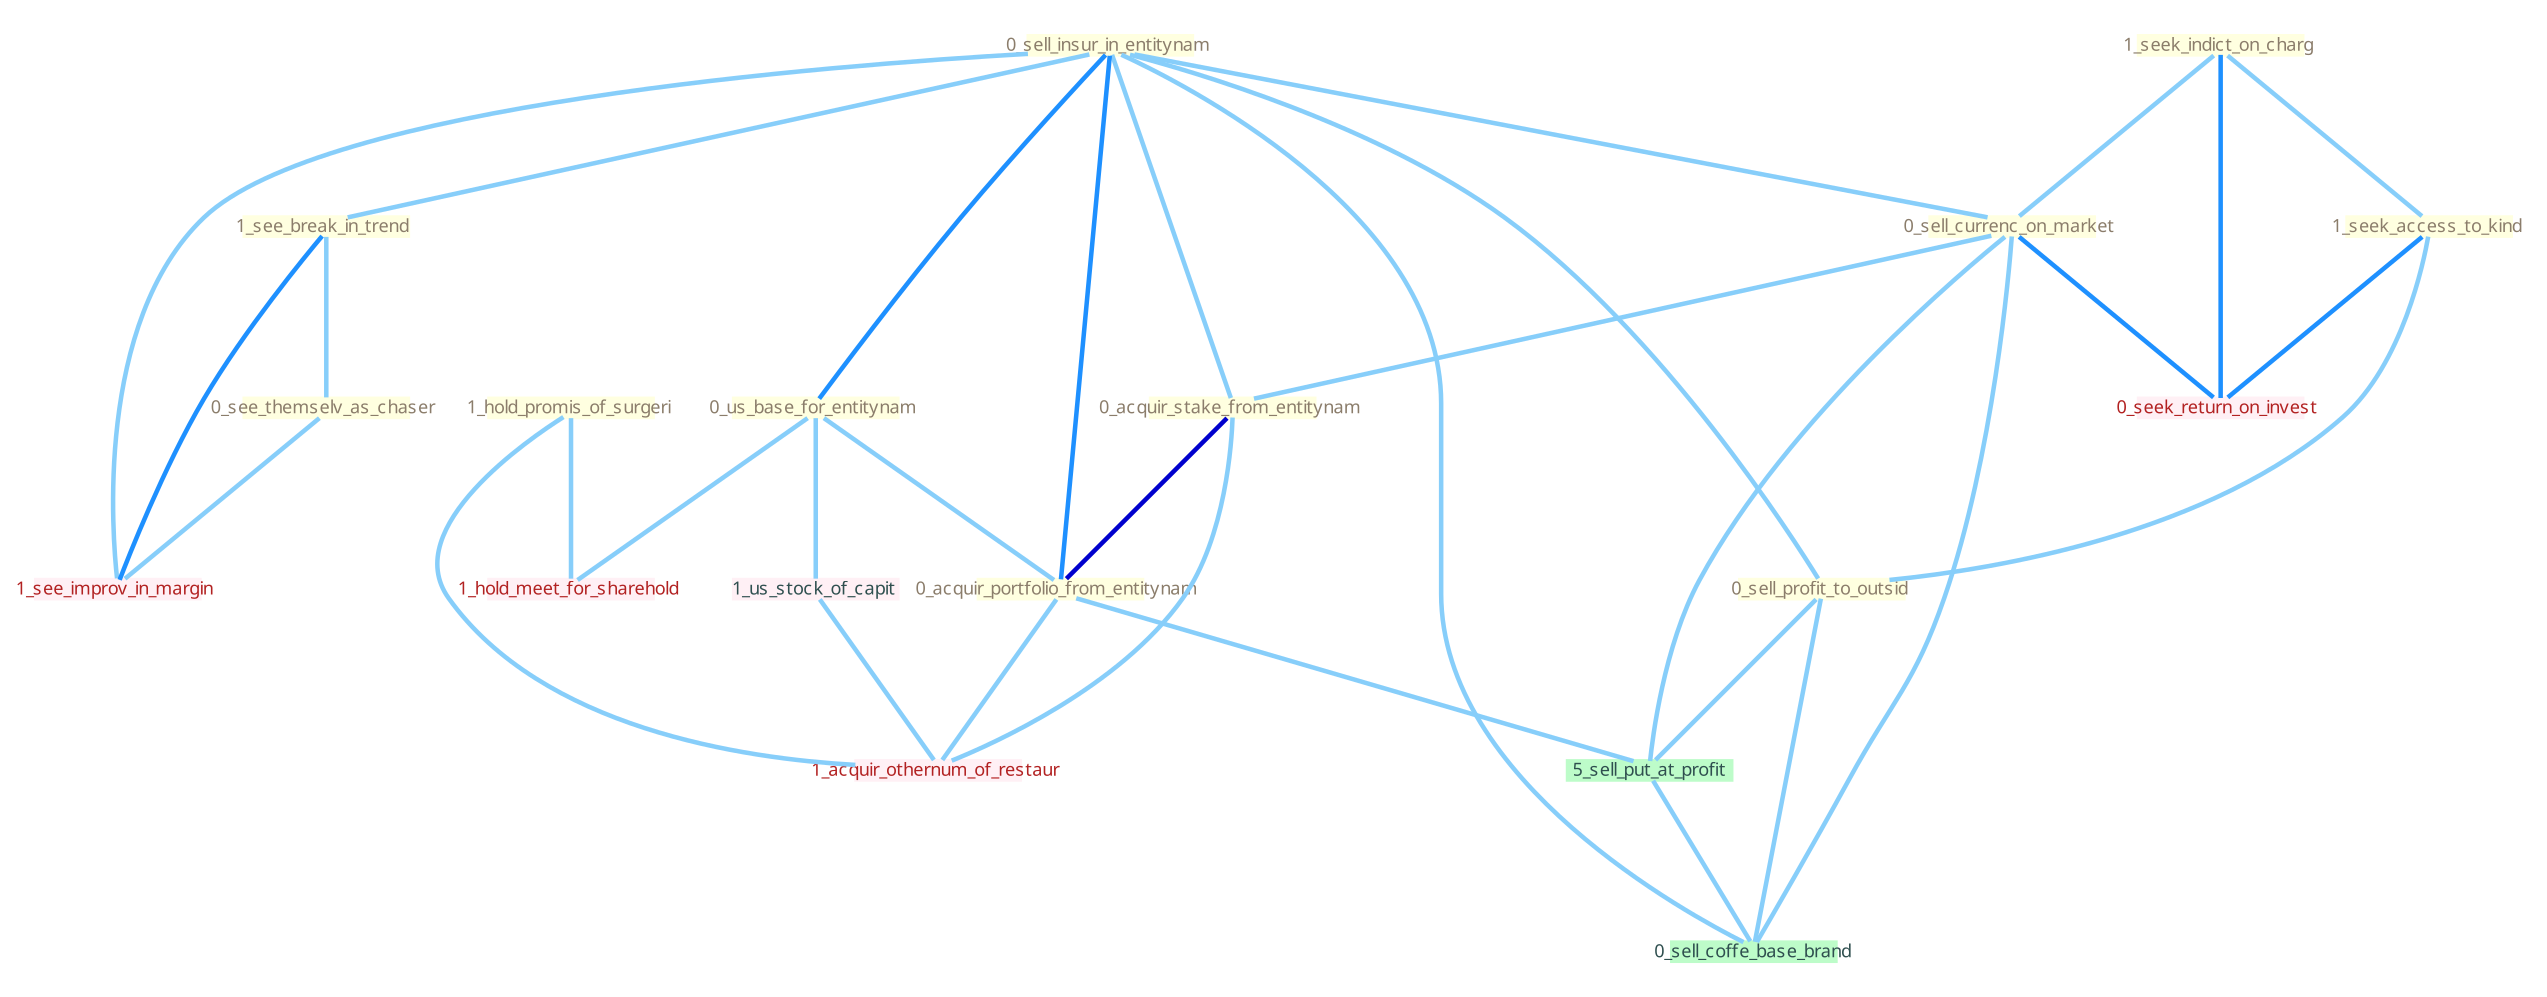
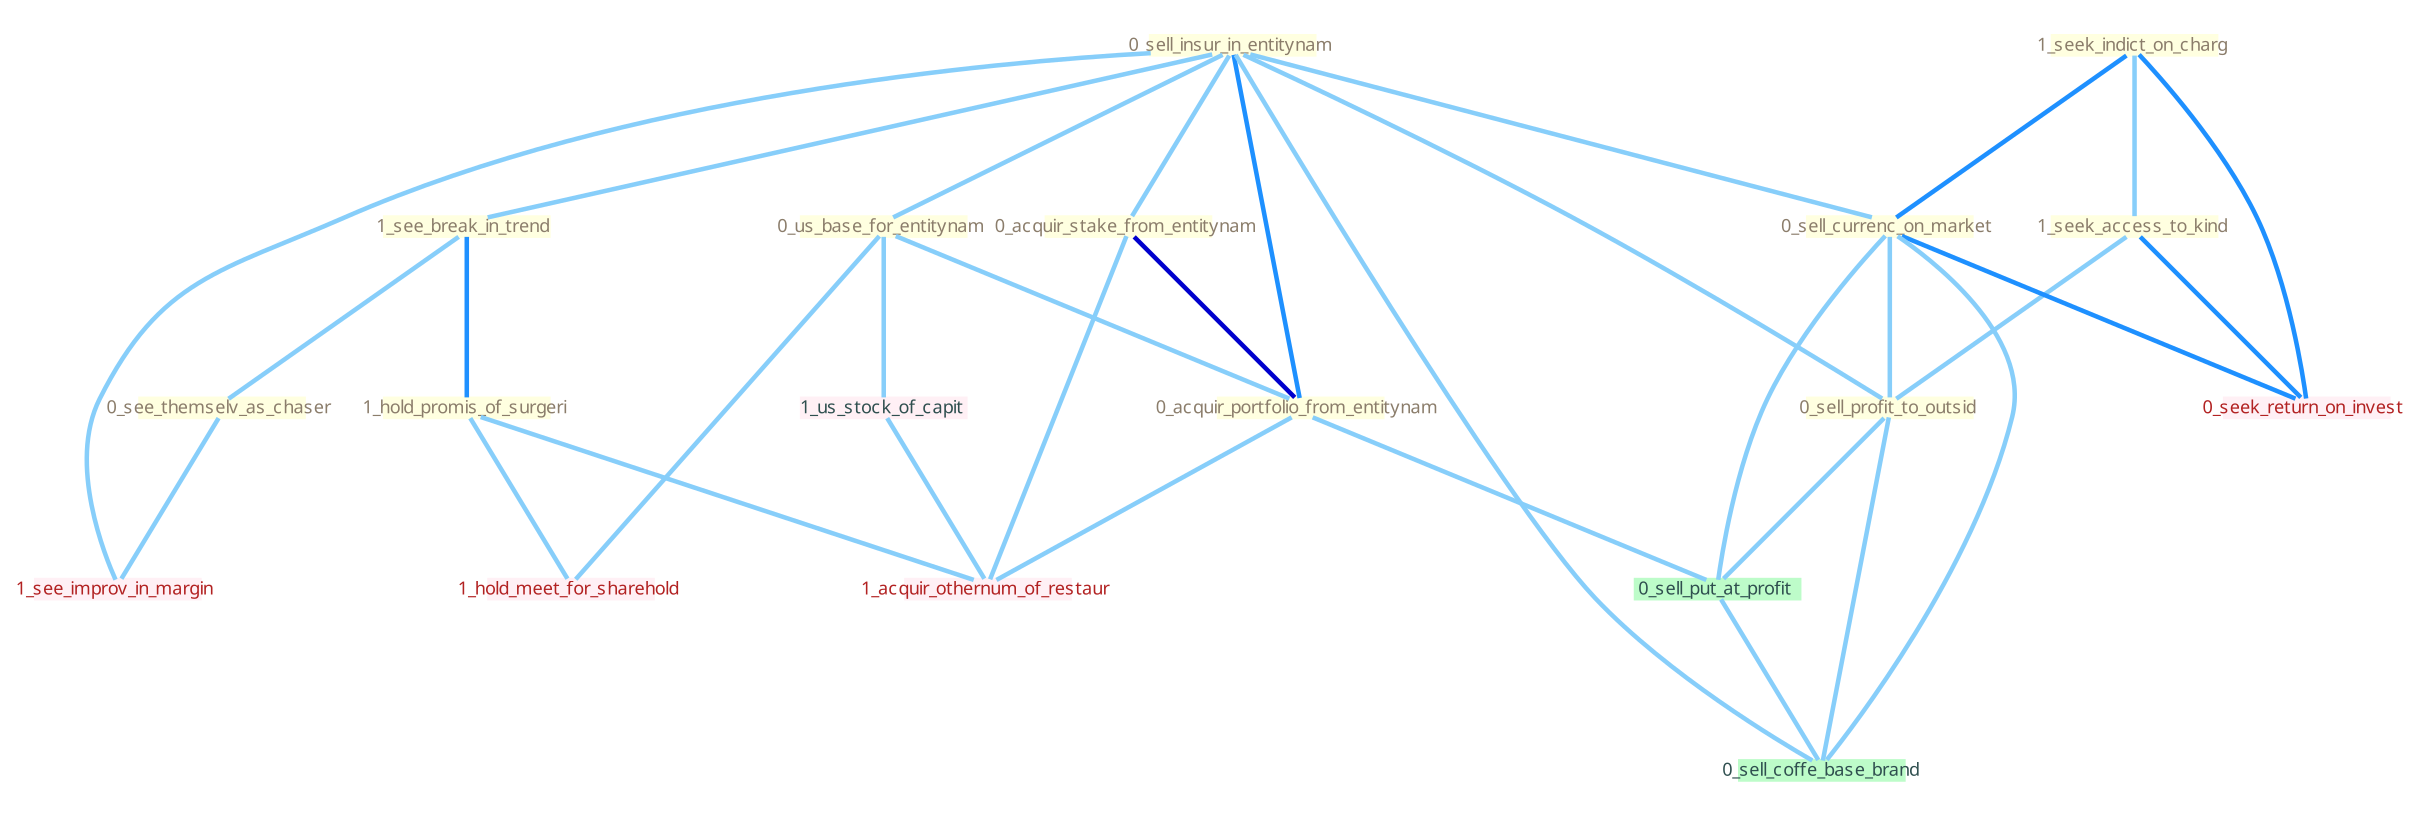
(2117, 136) -> (2011, 137)
(957, 222) -> (1058, 136)
(1660, 309) -> (1890, 317)
(204, 398) -> (467, 317)
(1650, 770) -> (1718, 589)
